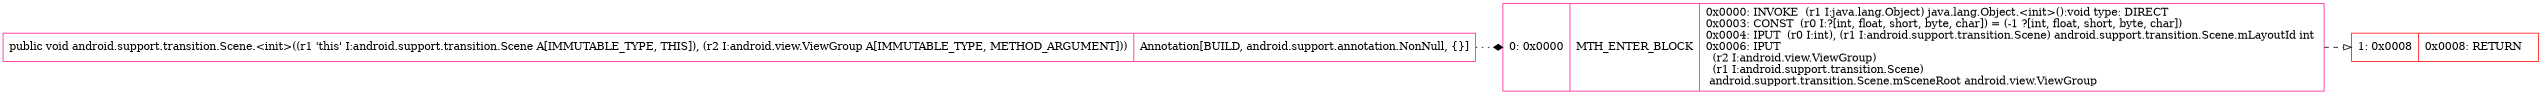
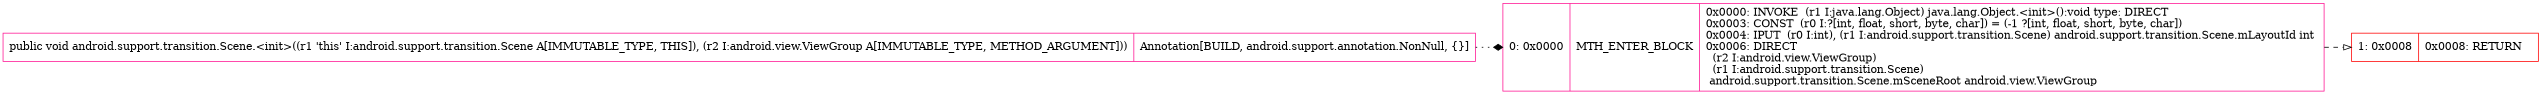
(1747, 47) -> (1755, 47)
